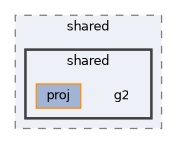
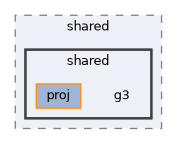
(122, 96) -> (122, 96)
